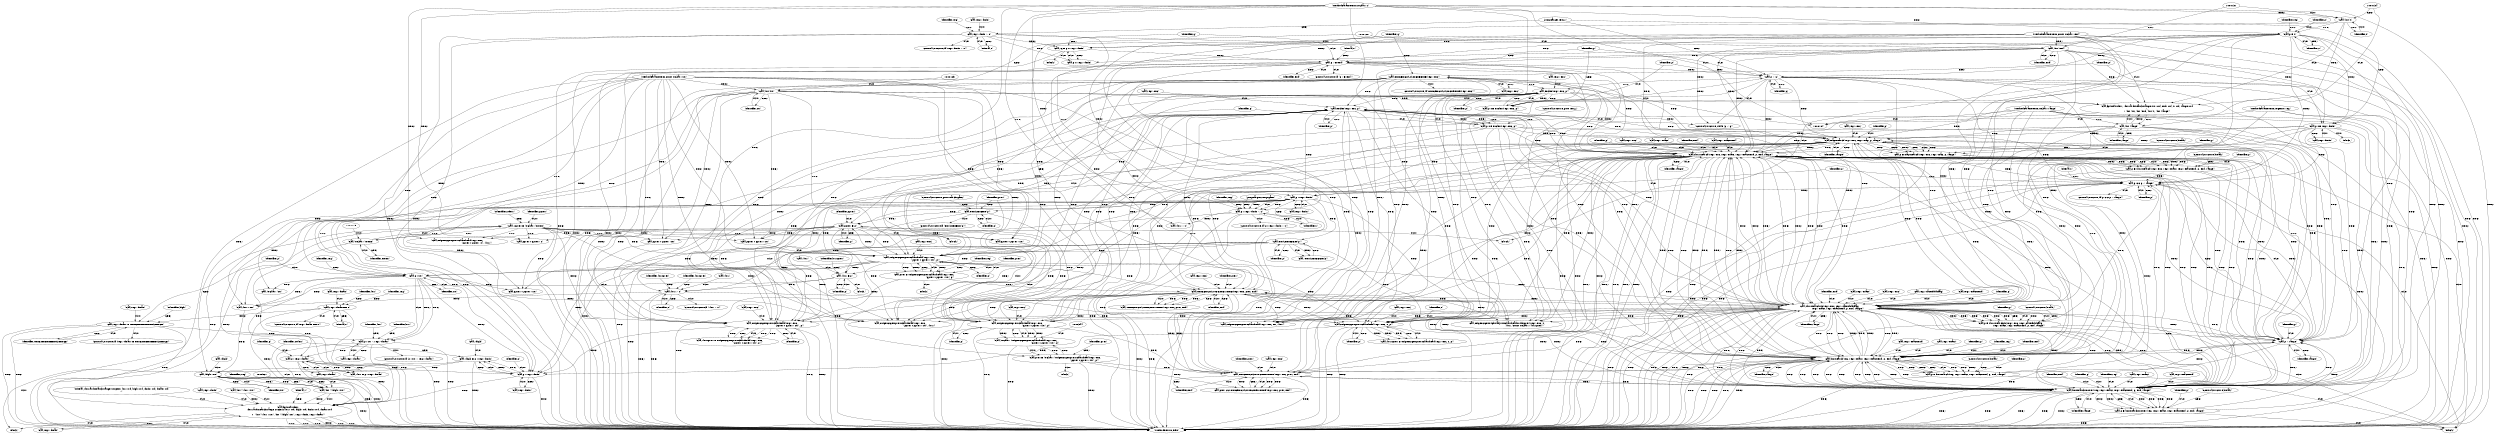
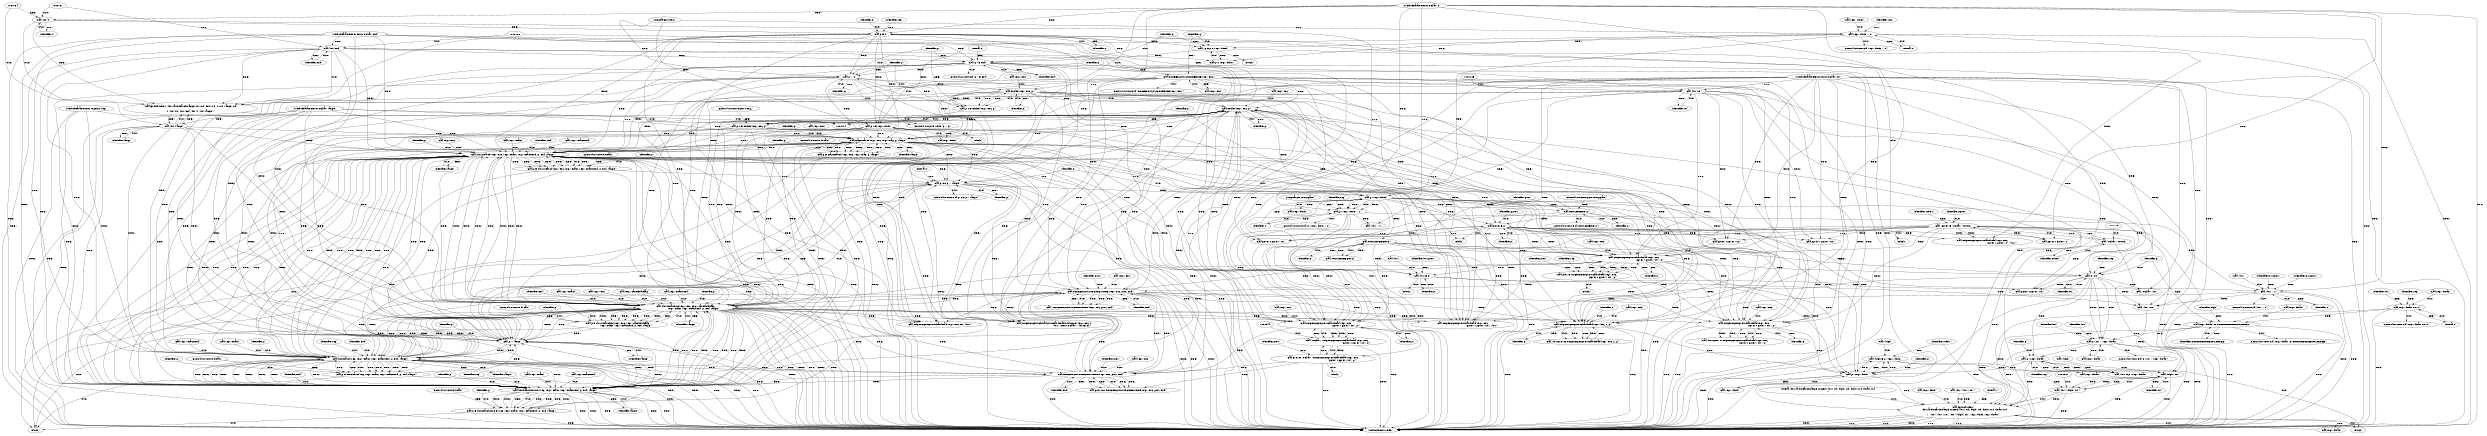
(1890, 45) -> (889, 84)
(943, 197) -> (1586, 197)
